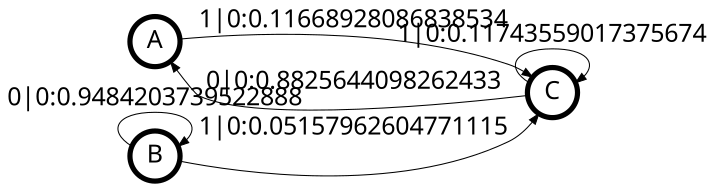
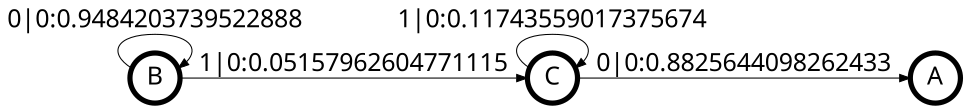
(354, 37) -> none
